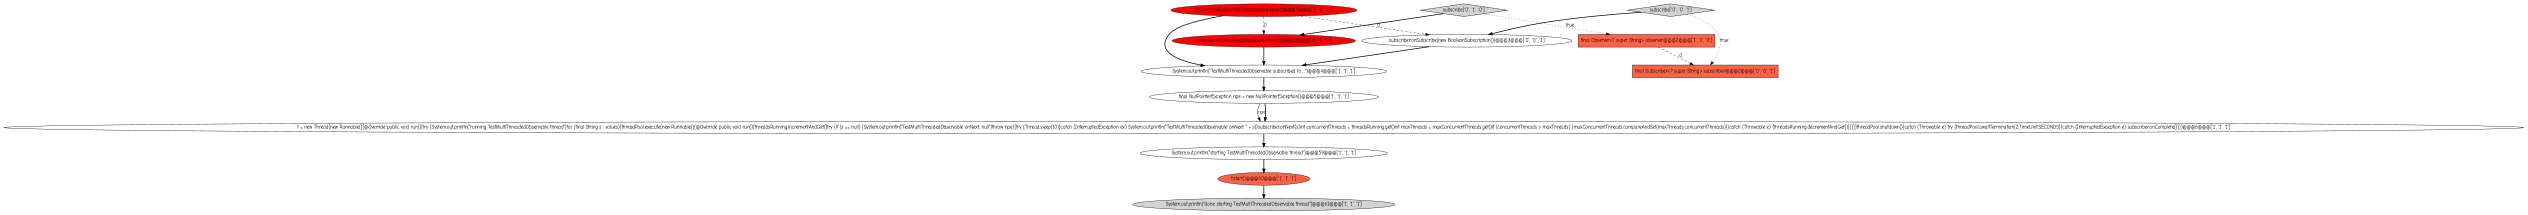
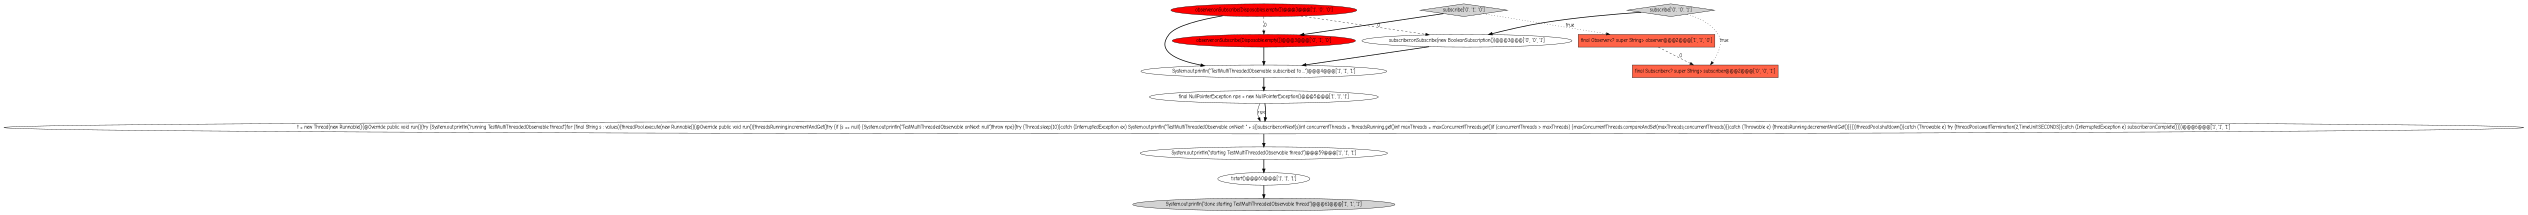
(1264, 179) -> (1264, 179)
